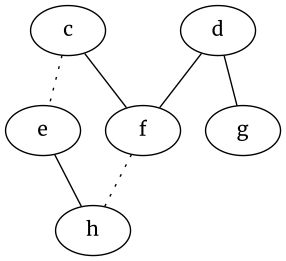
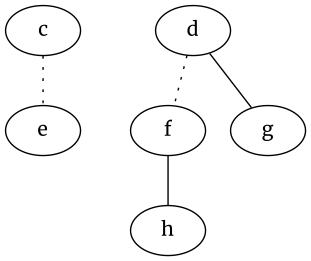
(106, 81) -> none
(181, 81) -> (181, 81)
(68, 181) -> none
(118, 181) -> (168, 181)
